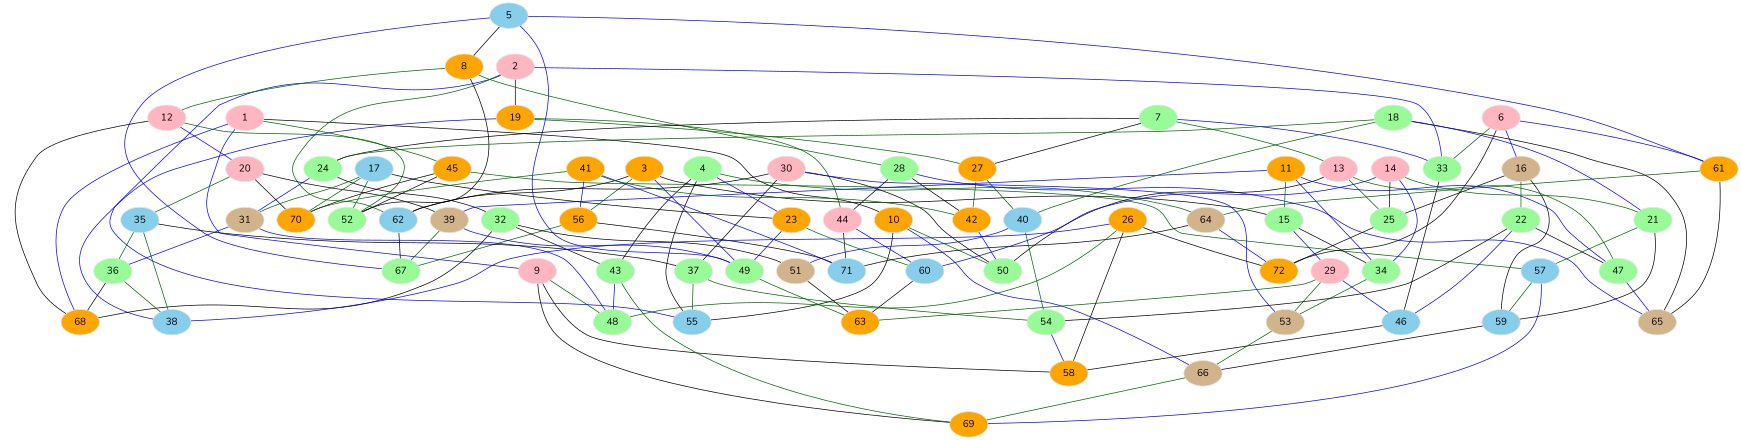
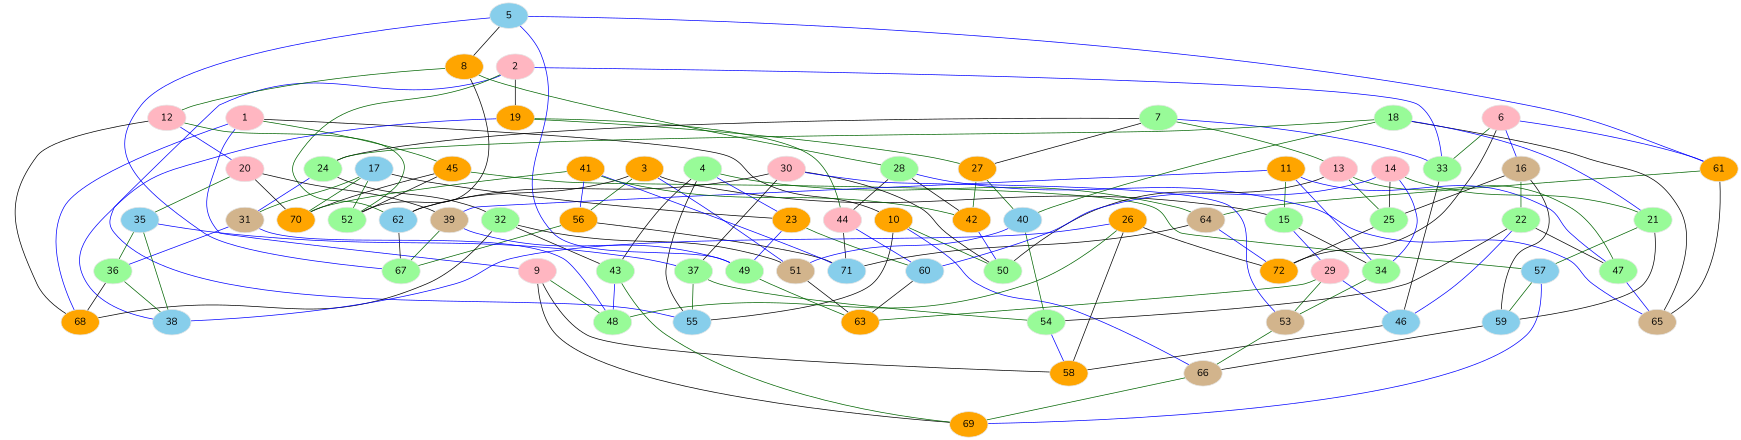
(694, 220) -> (706, 208)
(417, 243) -> (417, 243)
